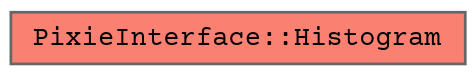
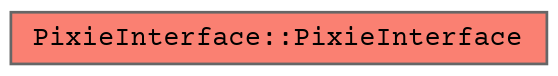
(238, 38) -> (279, 38)
